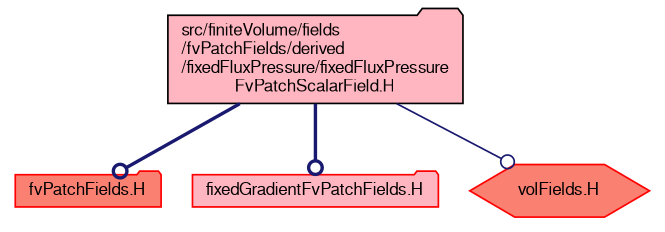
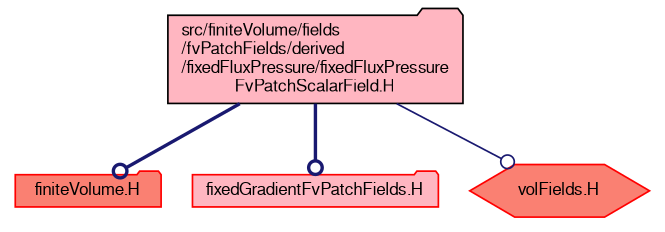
(88, 191) -> (88, 191)
